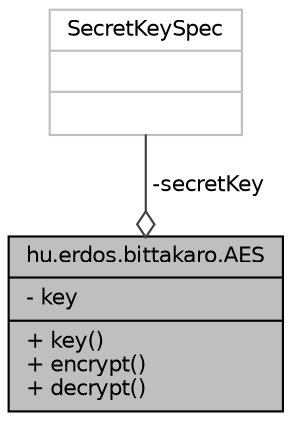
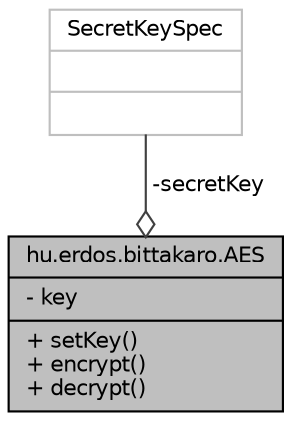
(66, 341) -> (82, 341)
